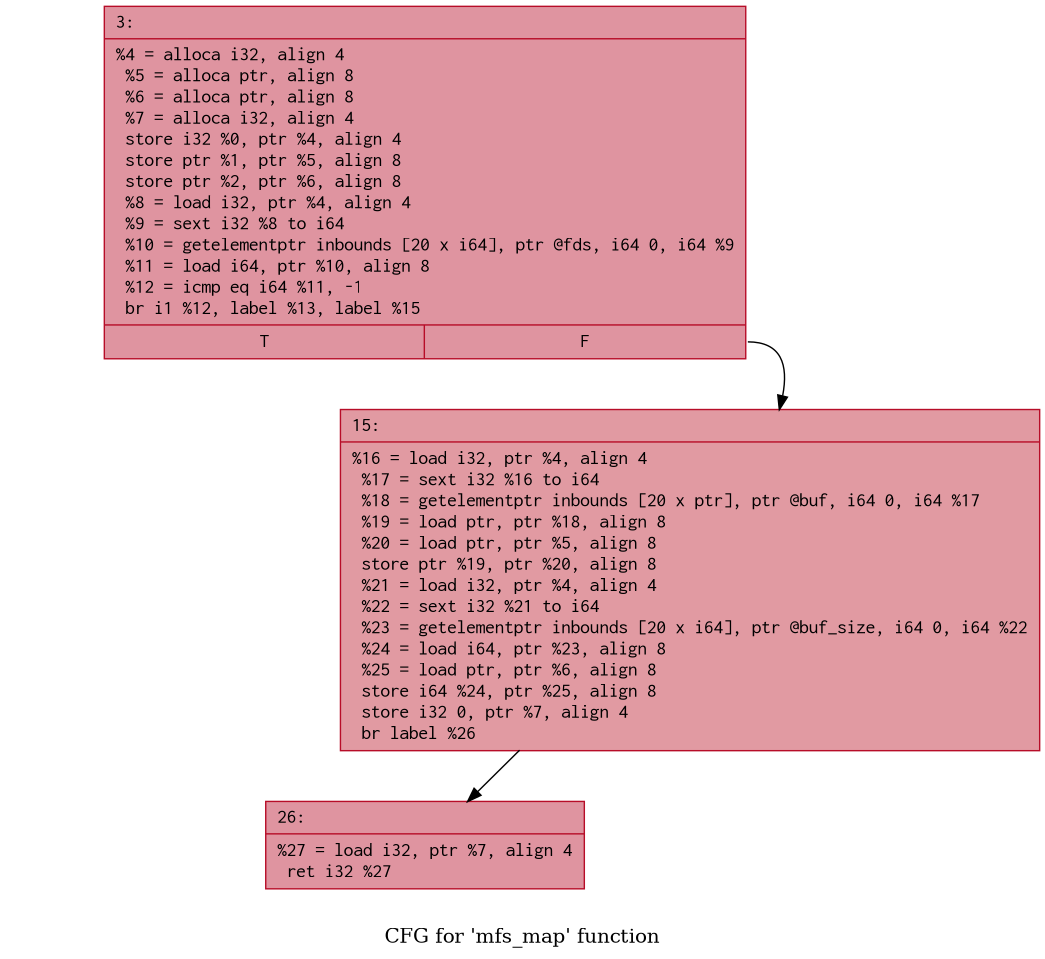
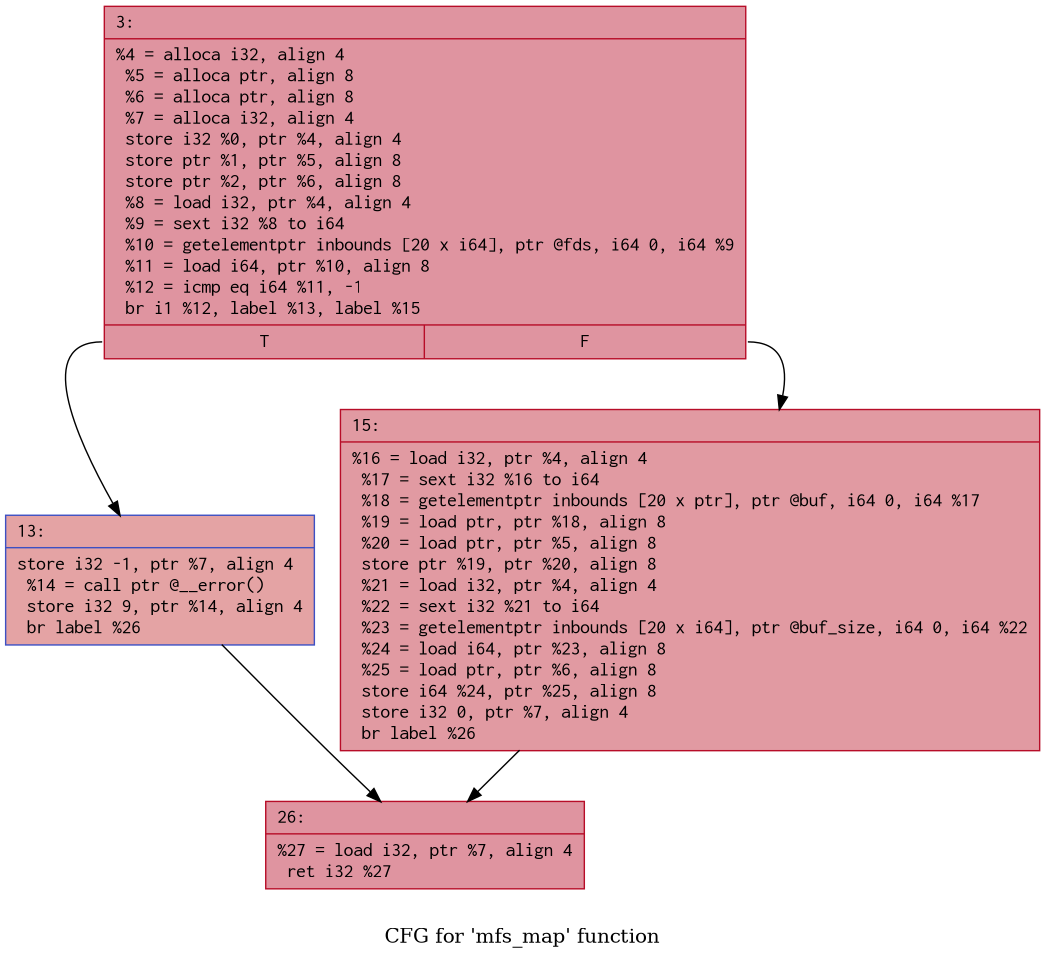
none -> (160, 580)
